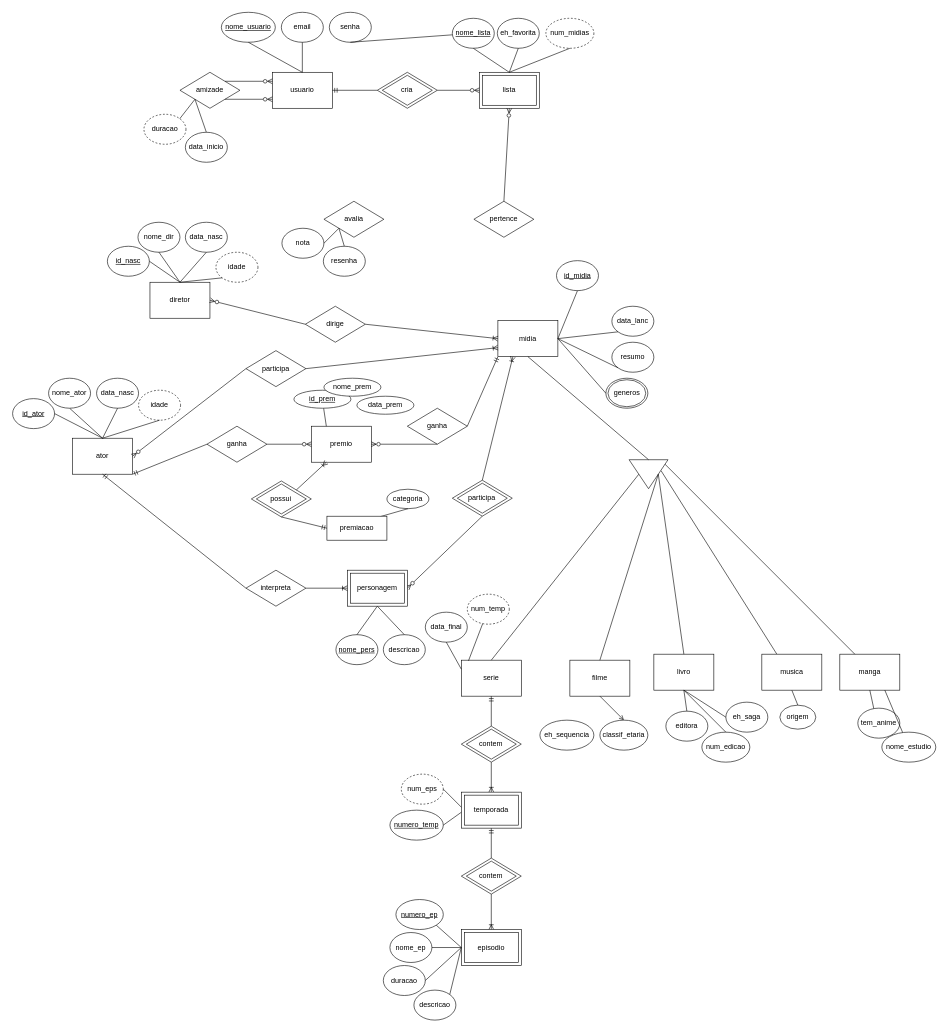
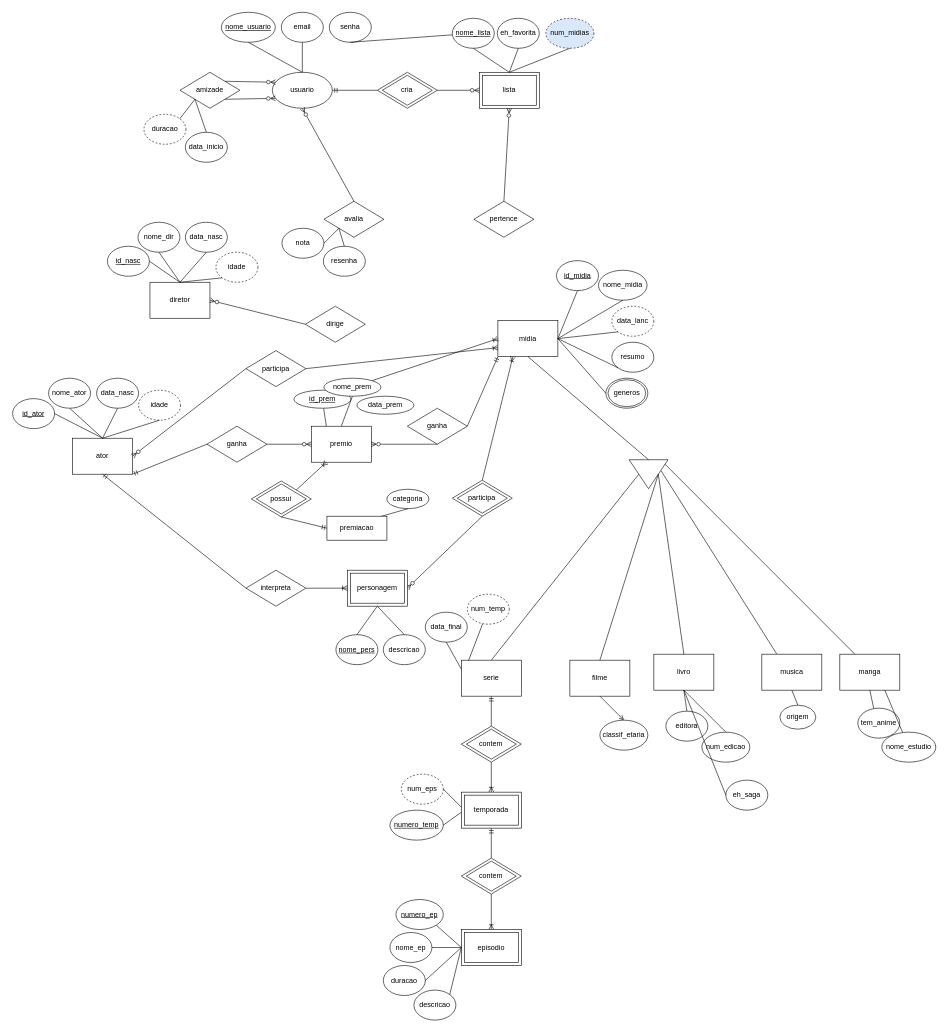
(570, 33) -> (570, 33)
(302, 90) -> (302, 90)
none -> (330, 158)
none -> (623, 285)
none -> (592, 318)
(633, 321) -> (633, 321)
(431, 331) -> (414, 367)
none -> (347, 411)
(747, 717) -> (747, 795)
(567, 735) -> none
